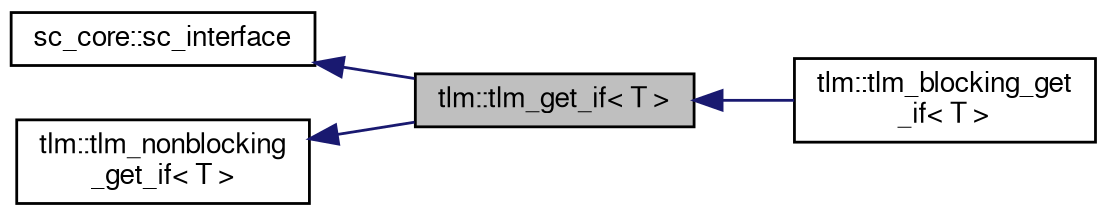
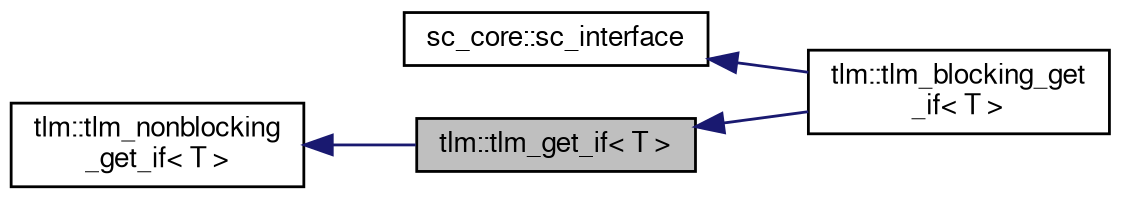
(379, 73) -> (773, 68)
